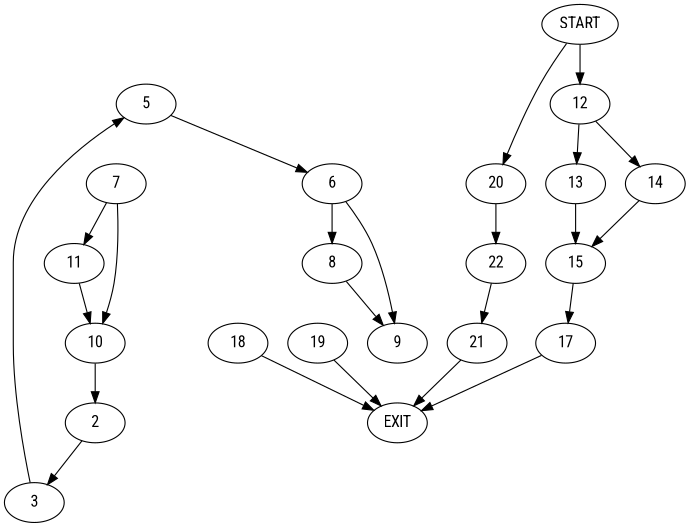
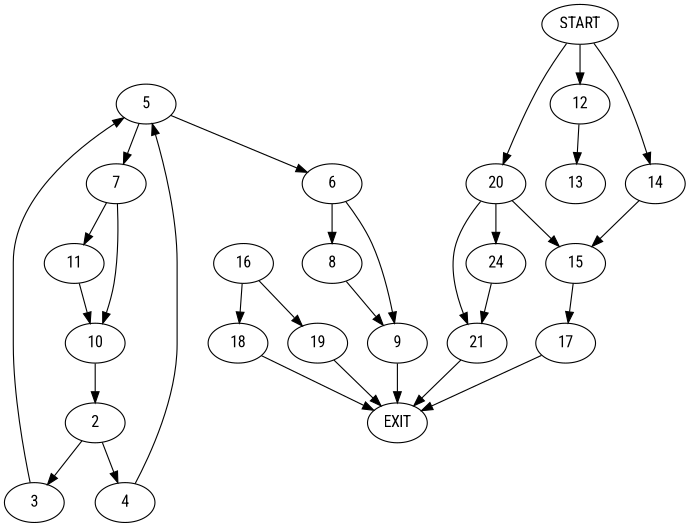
none -> (133, 139)
(614, 140) -> (625, 96)
(576, 218) -> (532, 220)
none -> (454, 255)
none -> (244, 263)
(496, 263) -> (496, 263)
none -> (397, 378)
none -> (125, 503)
